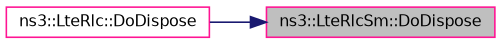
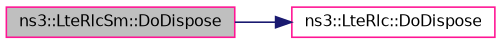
(230, 22) -> (255, 22)
